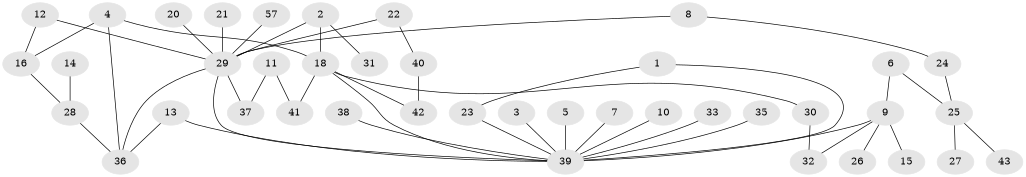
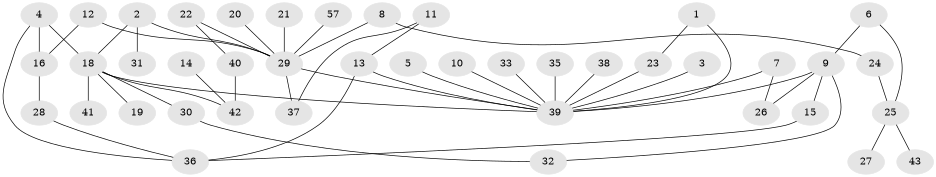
(283, 88) -> (395, 39)
(70, 89) -> (209, 87)
none -> (769, 90)
(151, 96) -> (503, 147)
none -> (137, 113)
